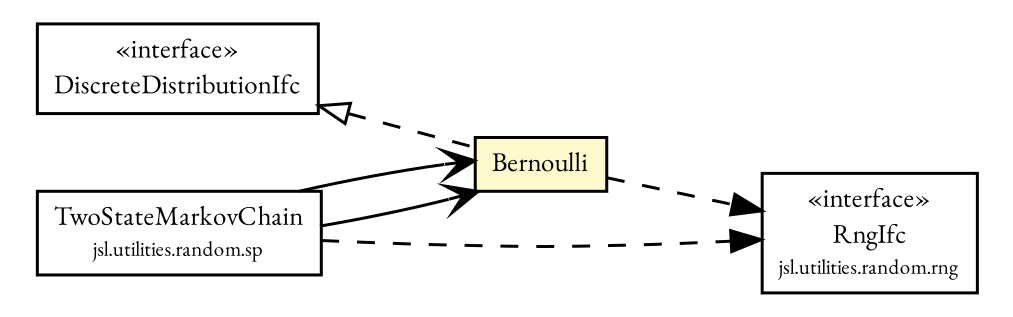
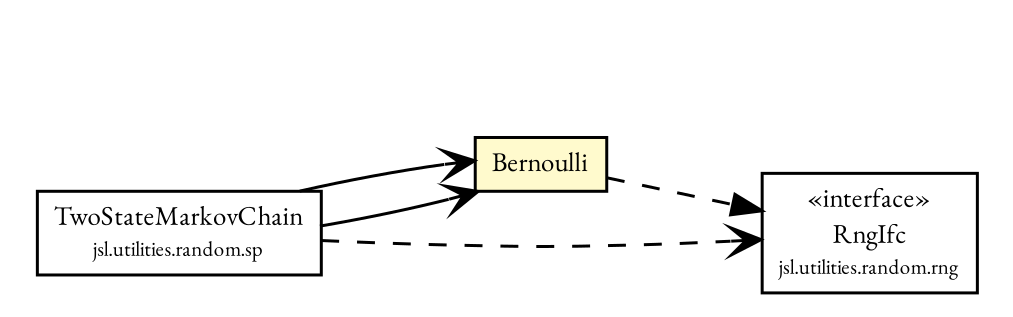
(178, 69) -> none
(526, 246) -> (526, 246)
